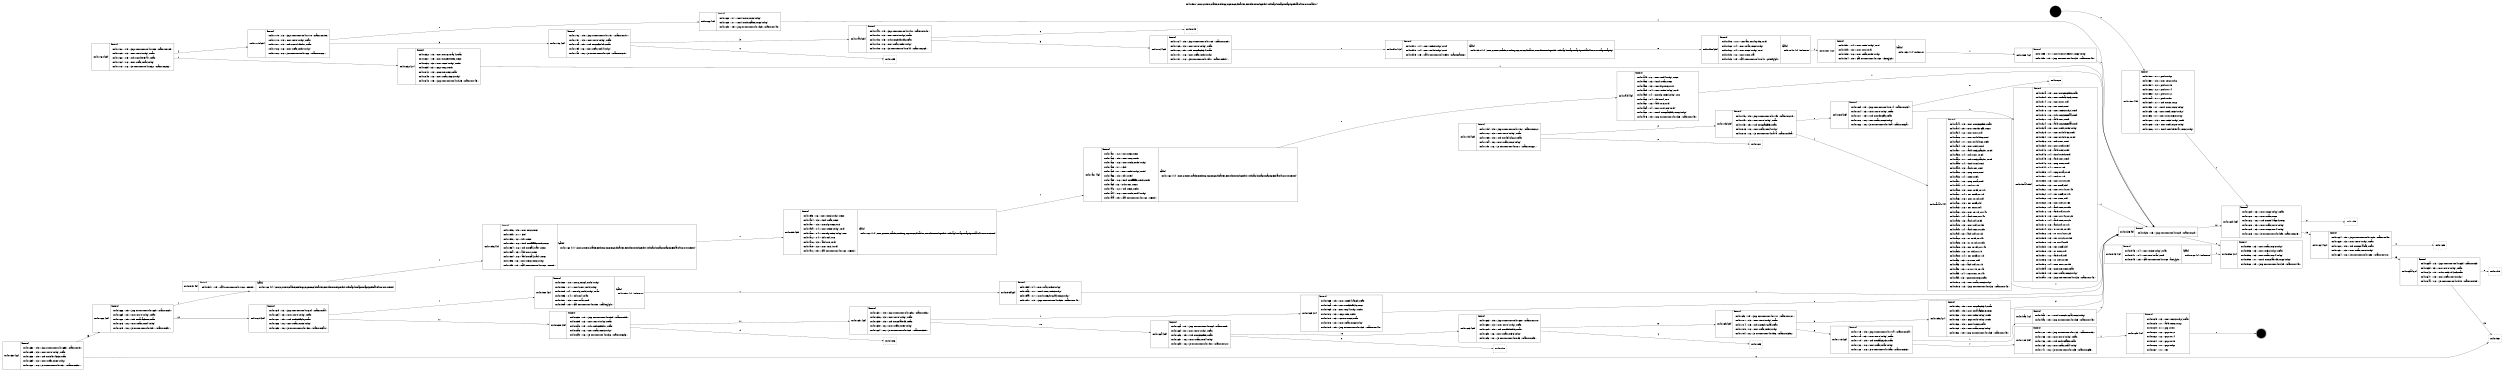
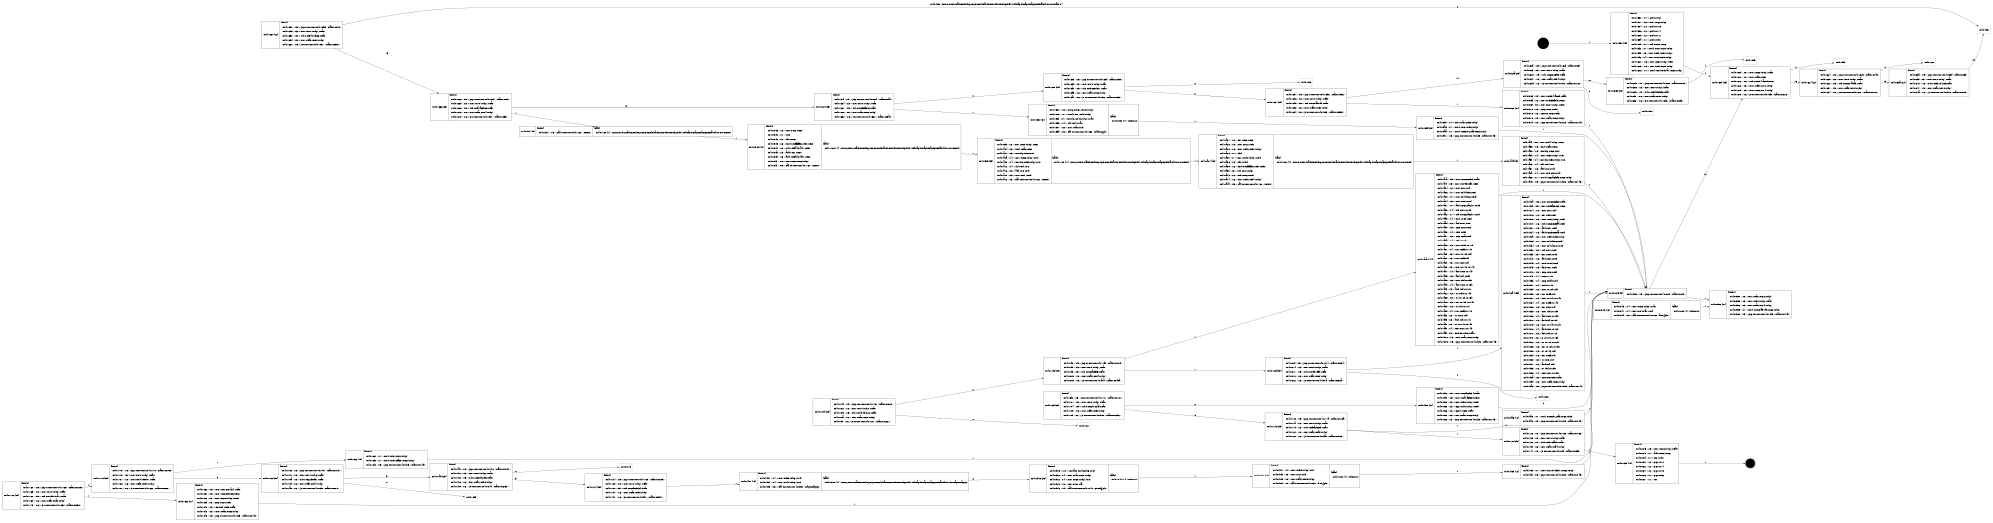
(2495, 271) -> none
(1627, 326) -> none
